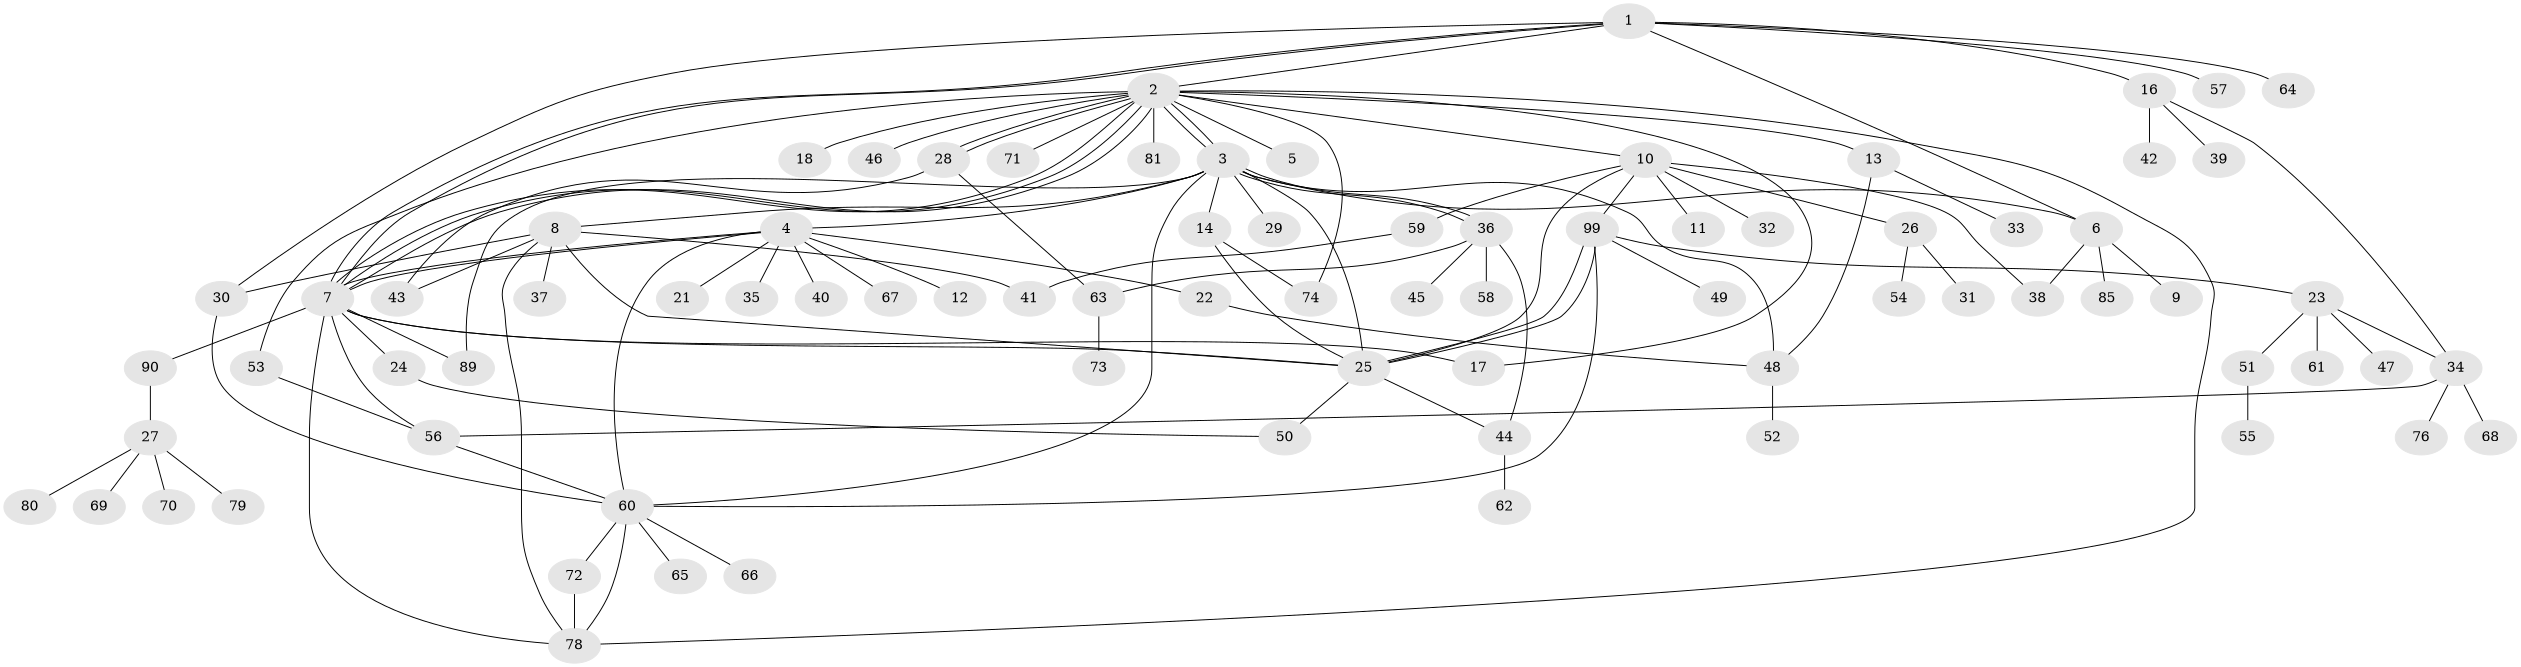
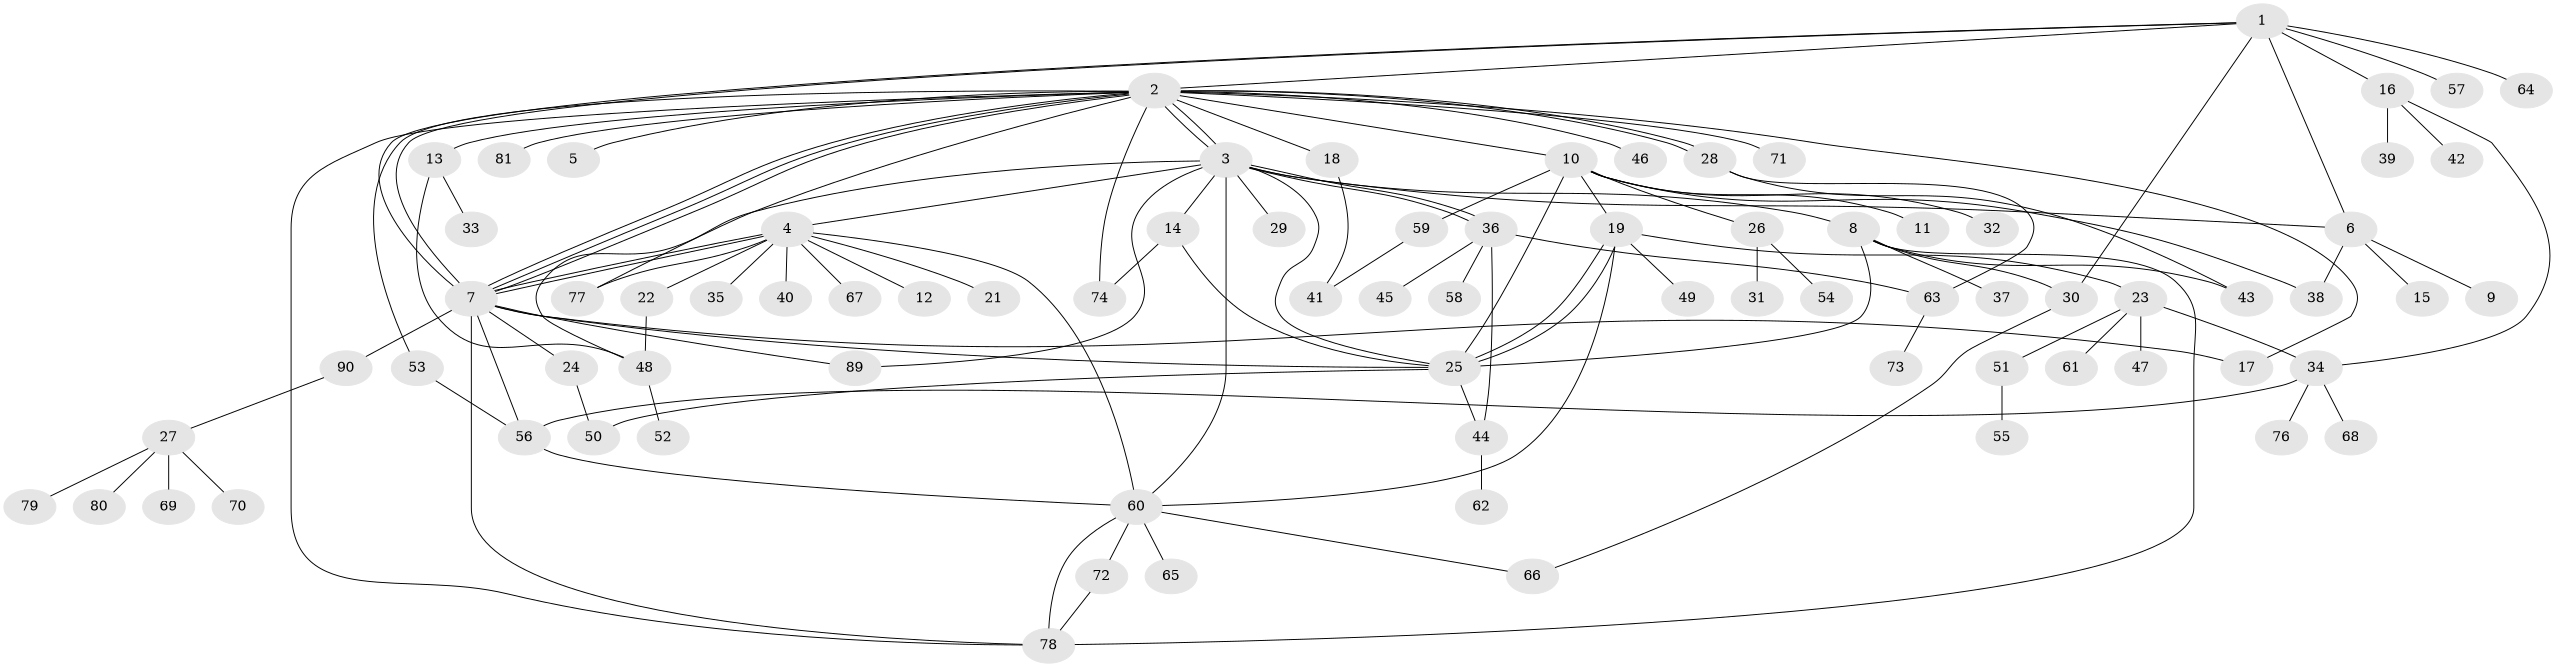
(1592, 229) -> (1616, 229)
(786, 250) -> (1348, 232)
none -> (577, 299)
(2107, 299) -> (2422, 299)
(369, 456) -> (1813, 455)
